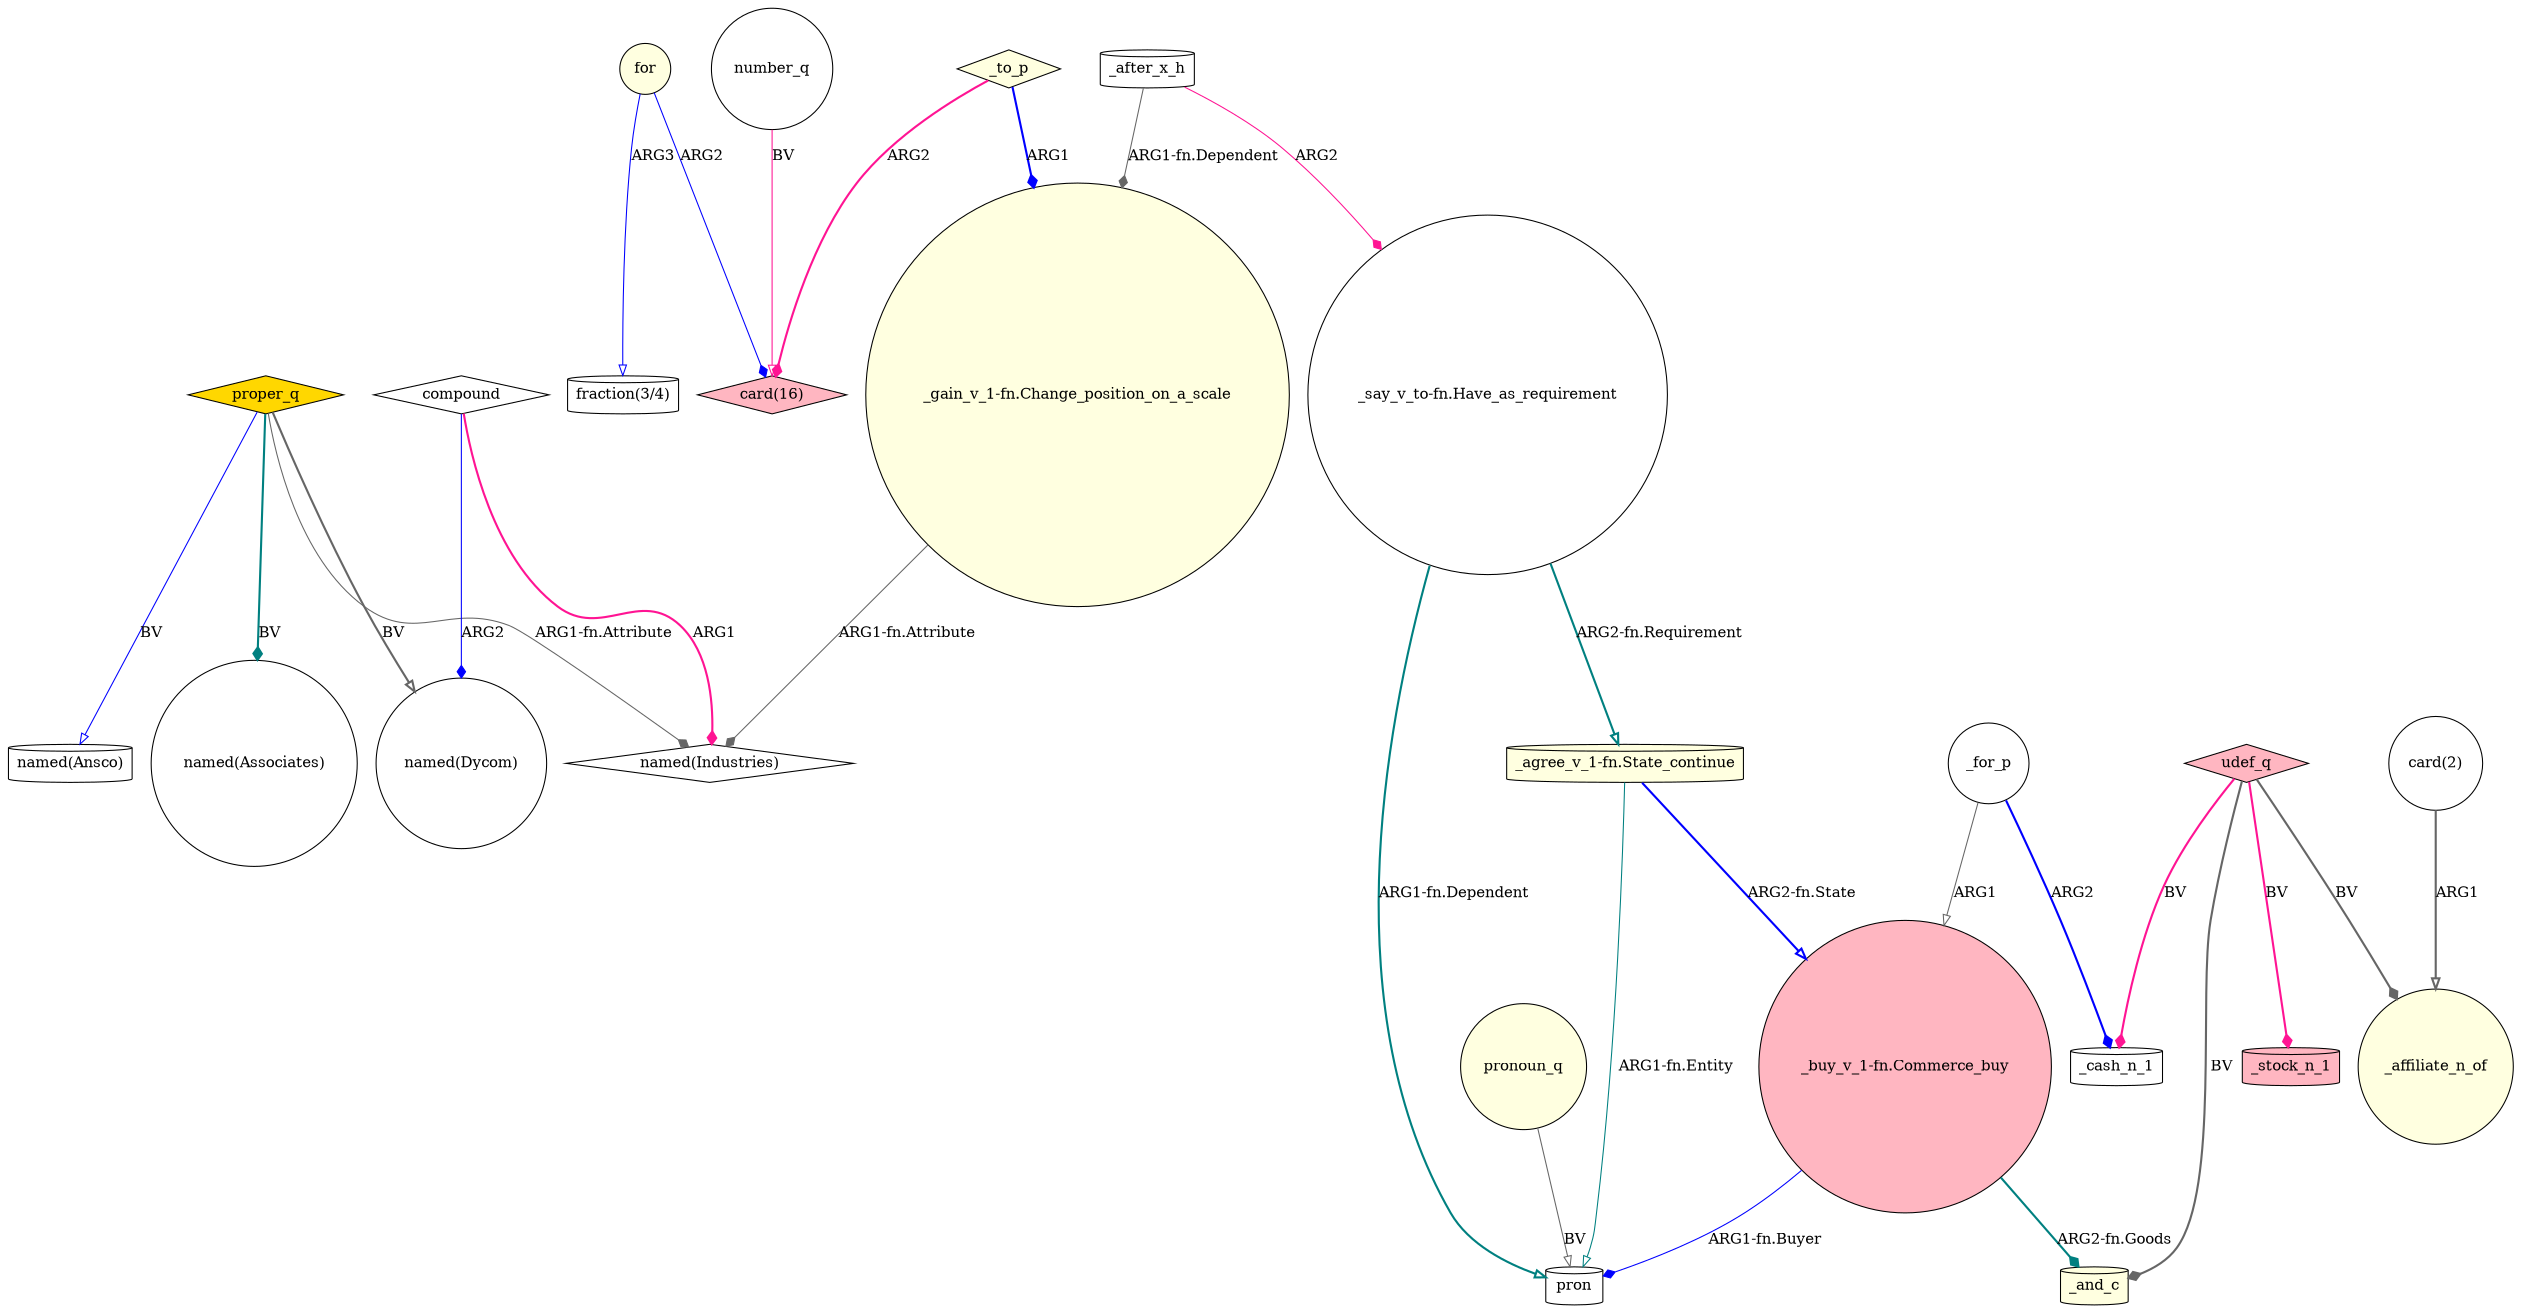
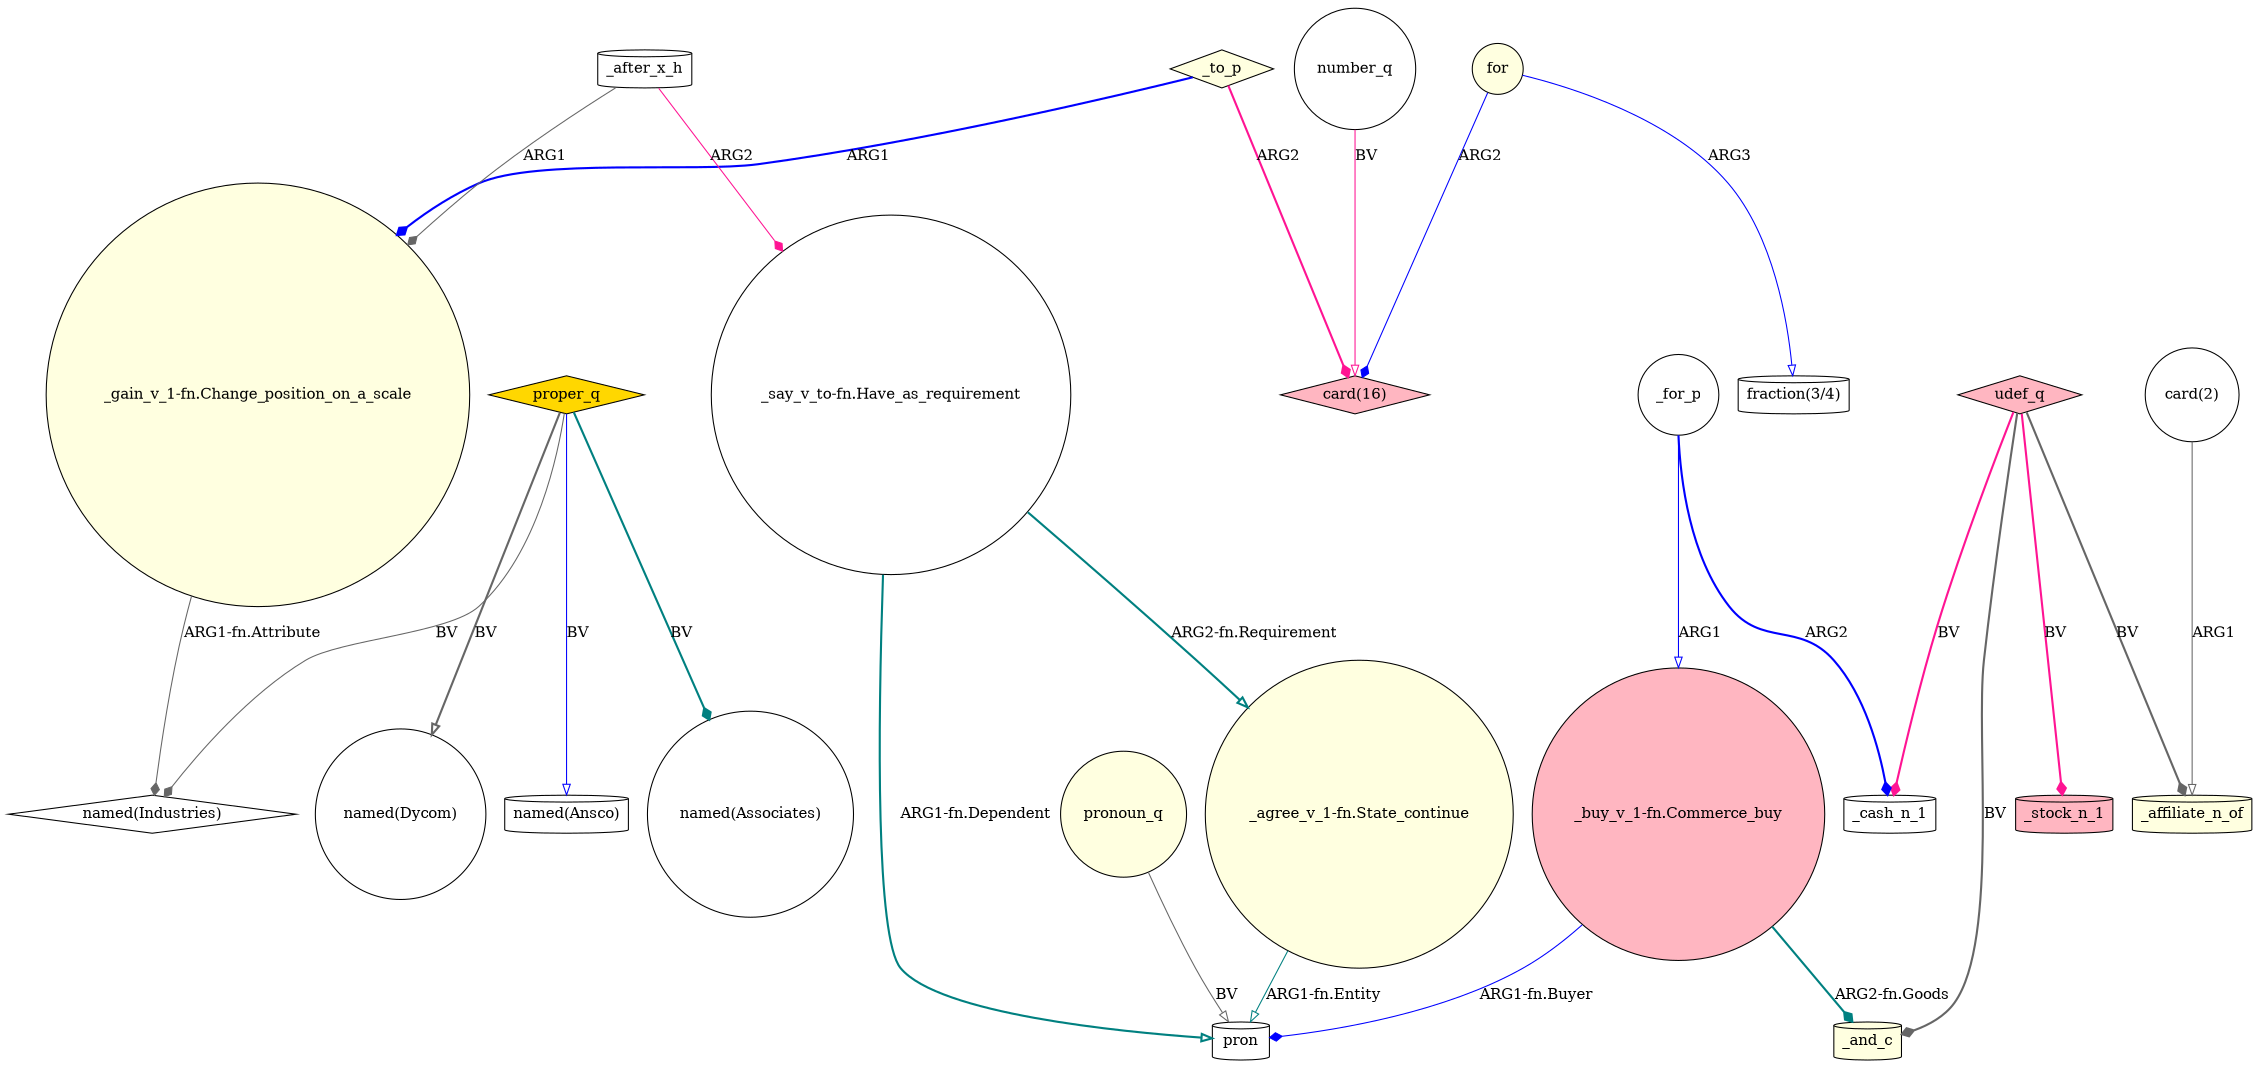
(1203, 156) -> (545, 156)
(461, 395) -> none
(604, 633) -> (447, 633)
(1625, 763) -> (1359, 814)
(1962, 859) -> (1678, 546)
(1720, 867) -> none
(2436, 894) -> (2192, 613)
(2436, 1067) -> (2192, 814)
